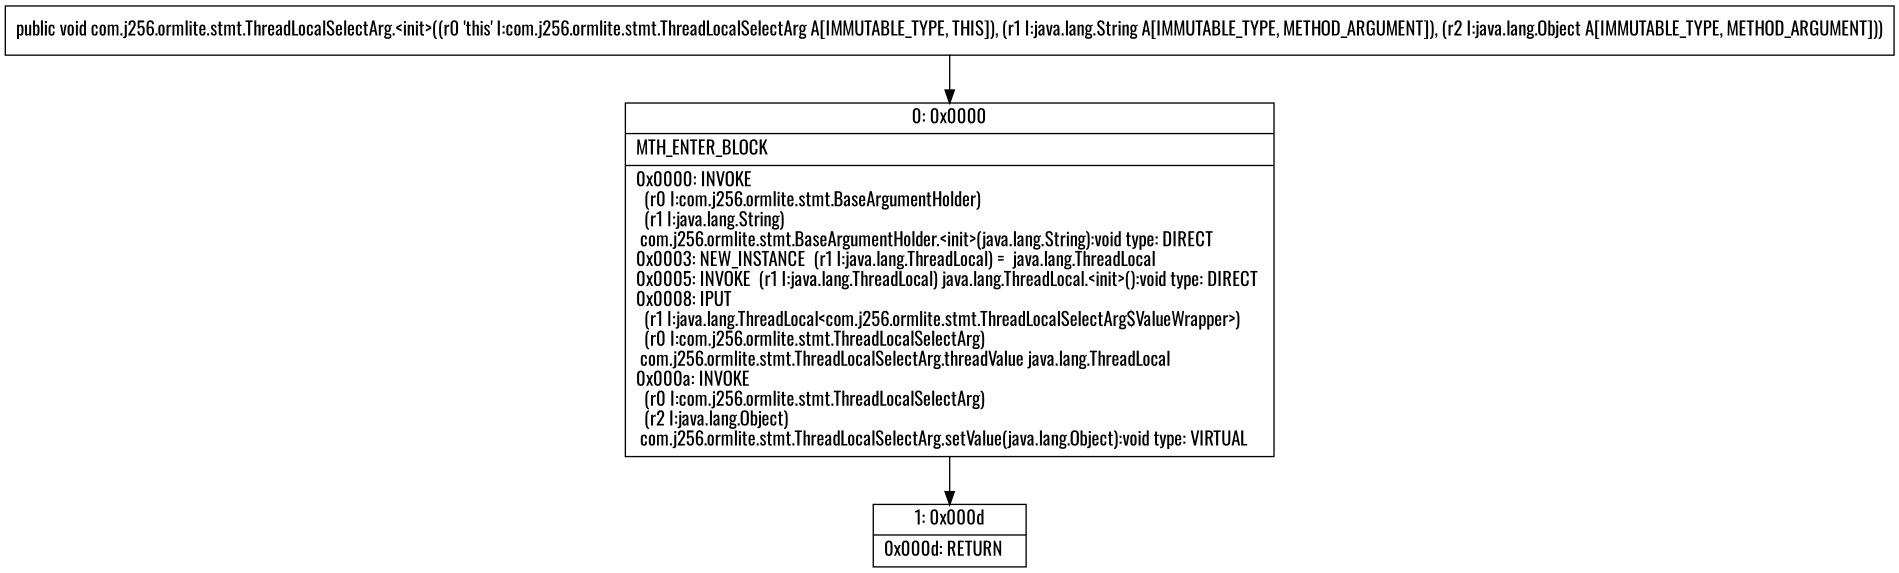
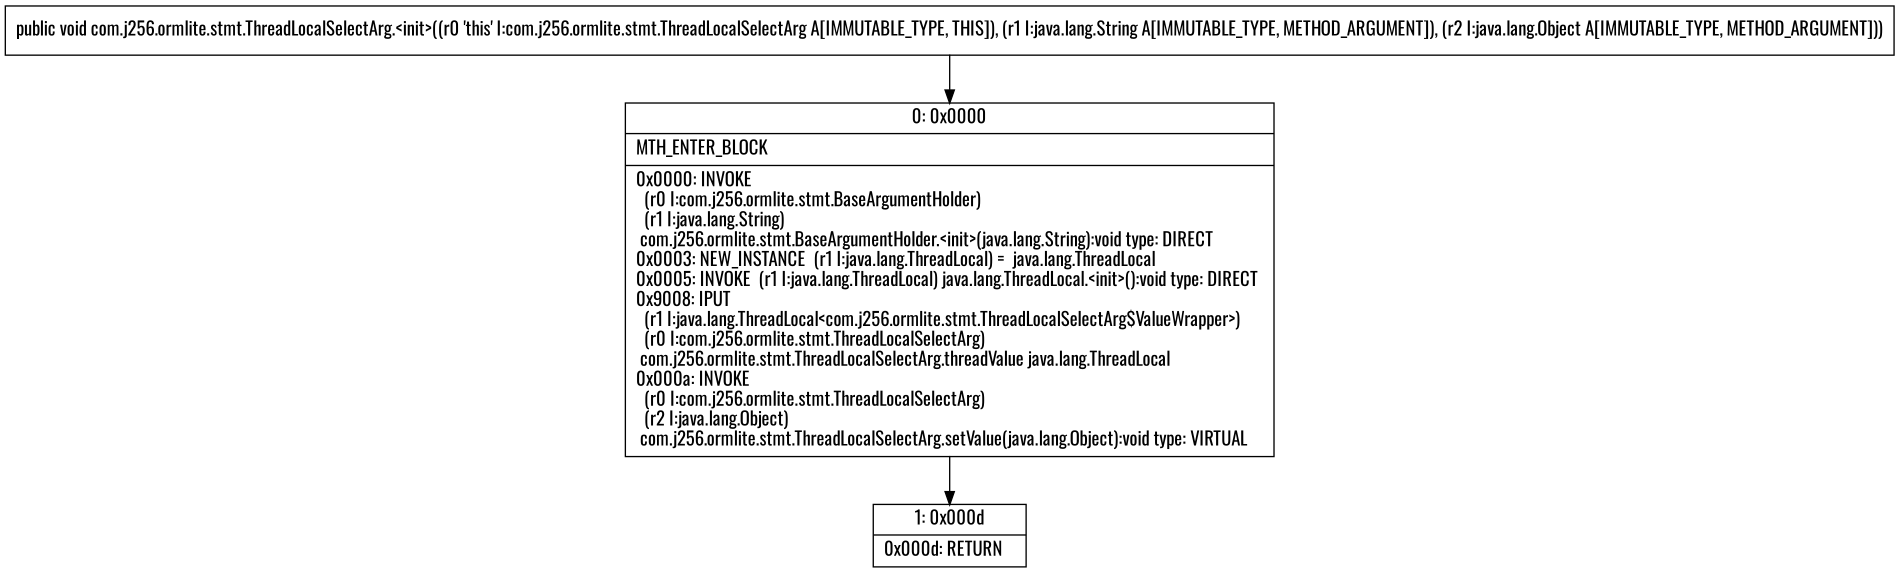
(689, 300) -> (688, 300)
